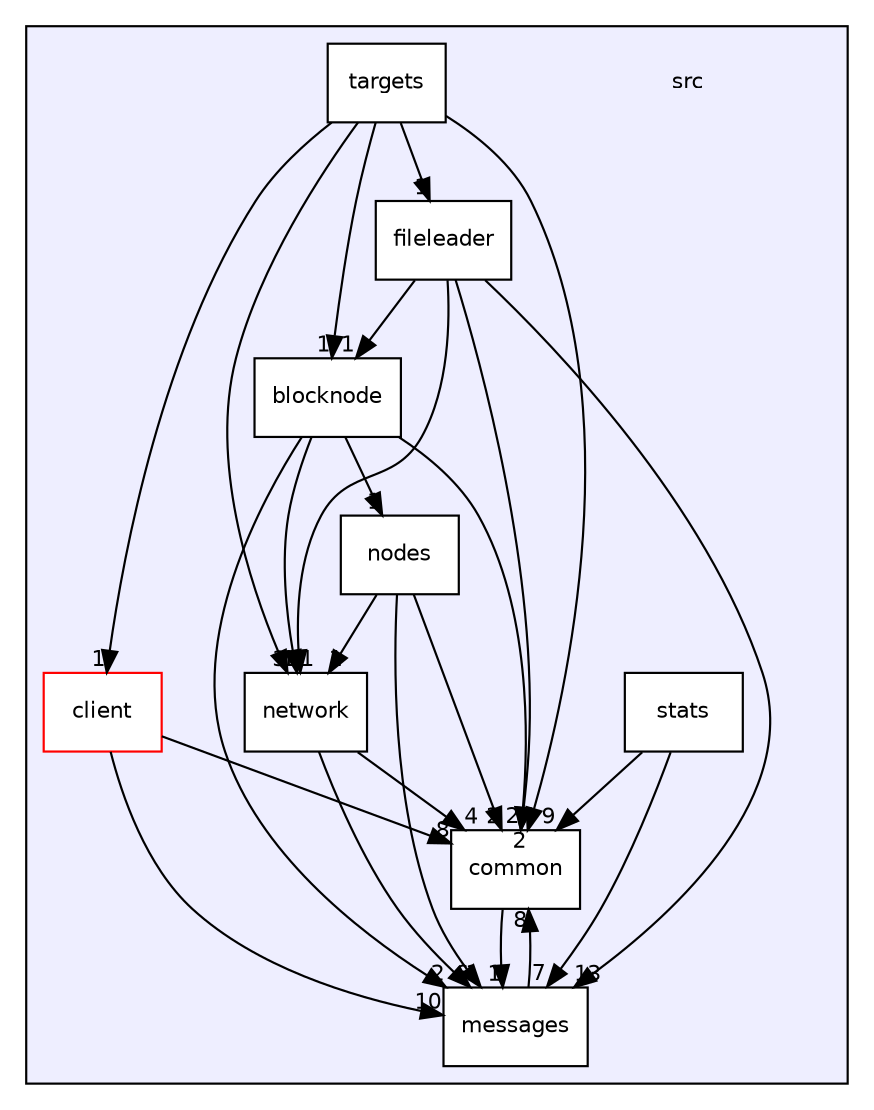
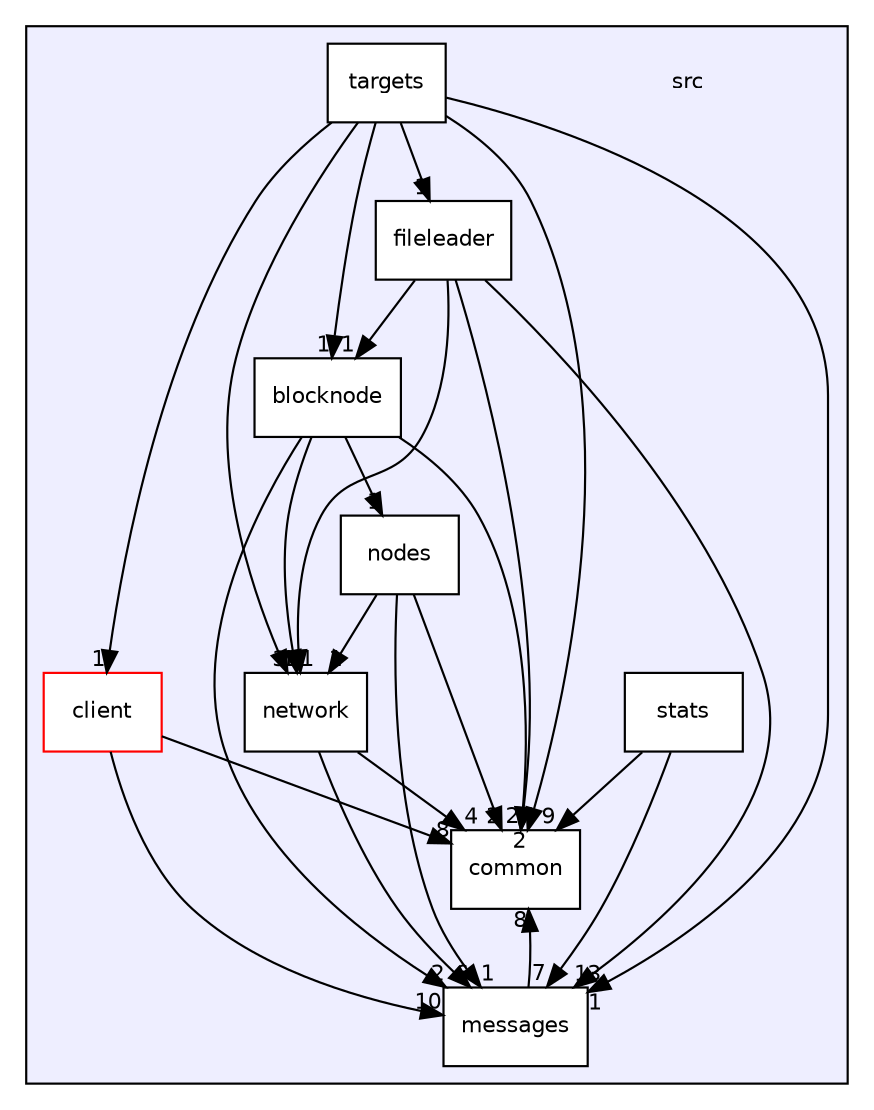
(501, 937) -> (828, 477)
